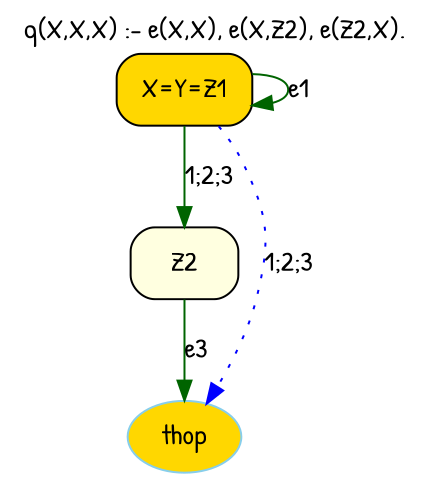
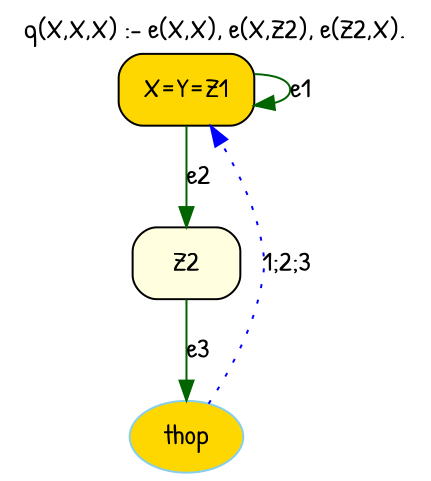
(209, 177) -> (199, 177)
(264, 256) -> (263, 275)
